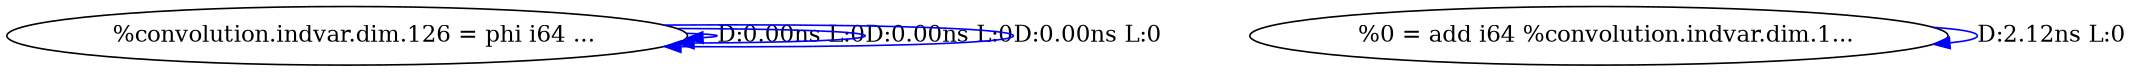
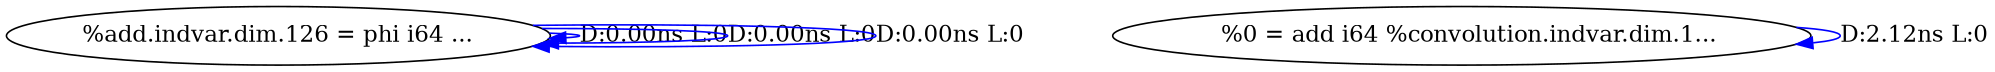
(347, 36) -> (278, 36)
